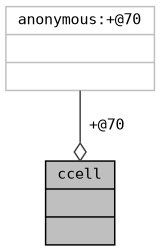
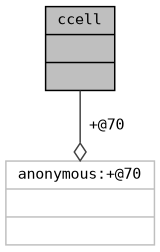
(80, 117) -> (80, 117)
